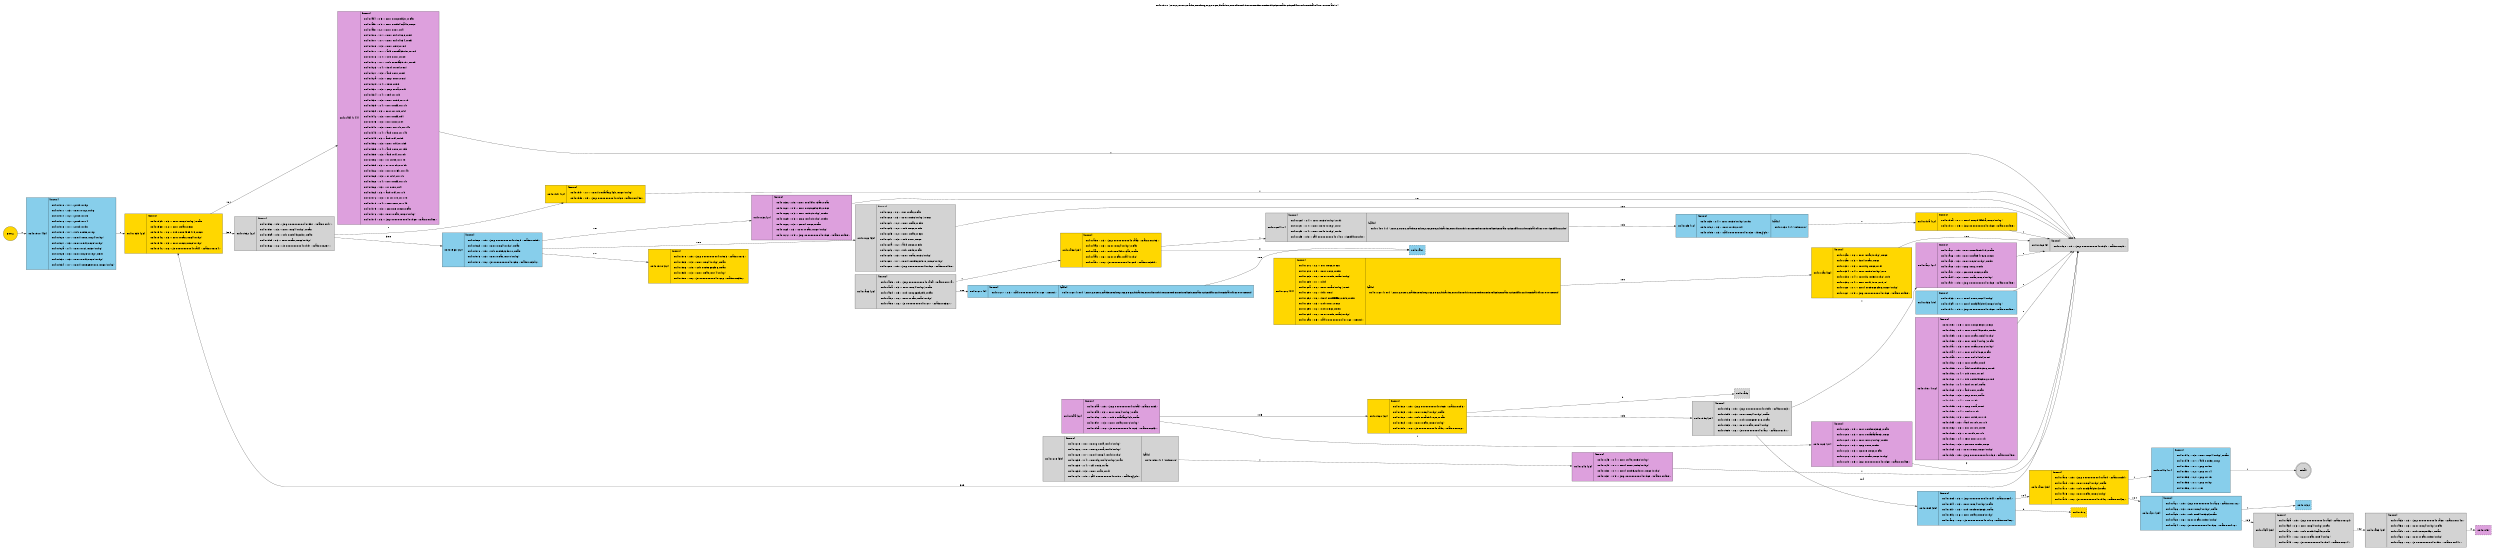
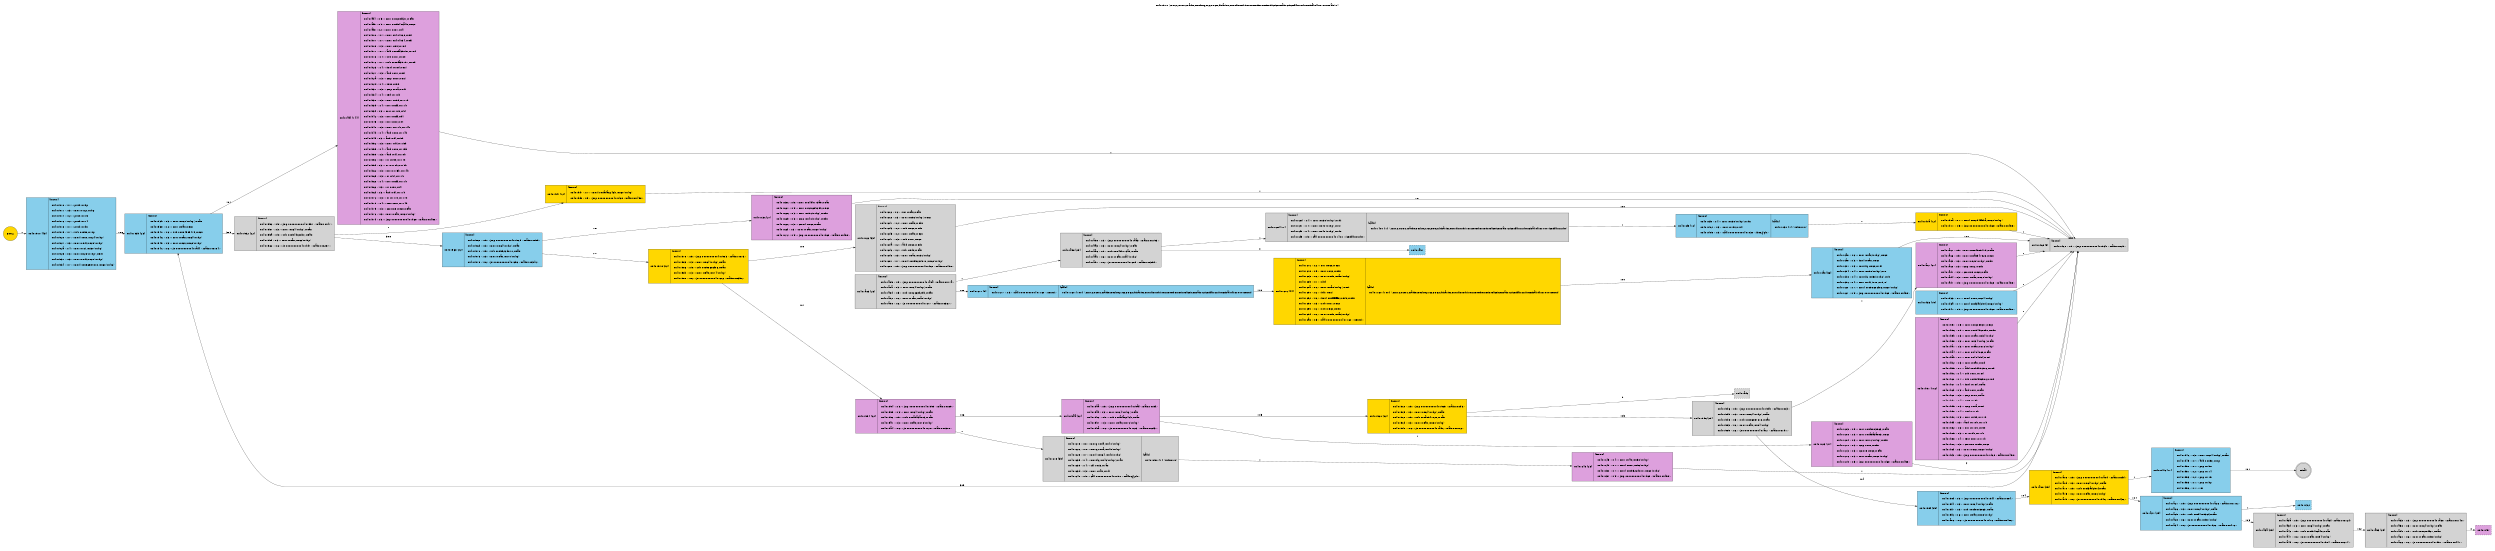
(1622, 225) -> (1622, 225)
(120, 232) -> (120, 232)
(174, 234) -> (174, 234)
(698, 245) -> (801, 255)
(1312, 249) -> (1263, 291)
(1111, 250) -> (1111, 250)
(1862, 273) -> (1862, 273)
none -> (906, 416)
(2248, 469) -> (2248, 469)
(2079, 512) -> none
